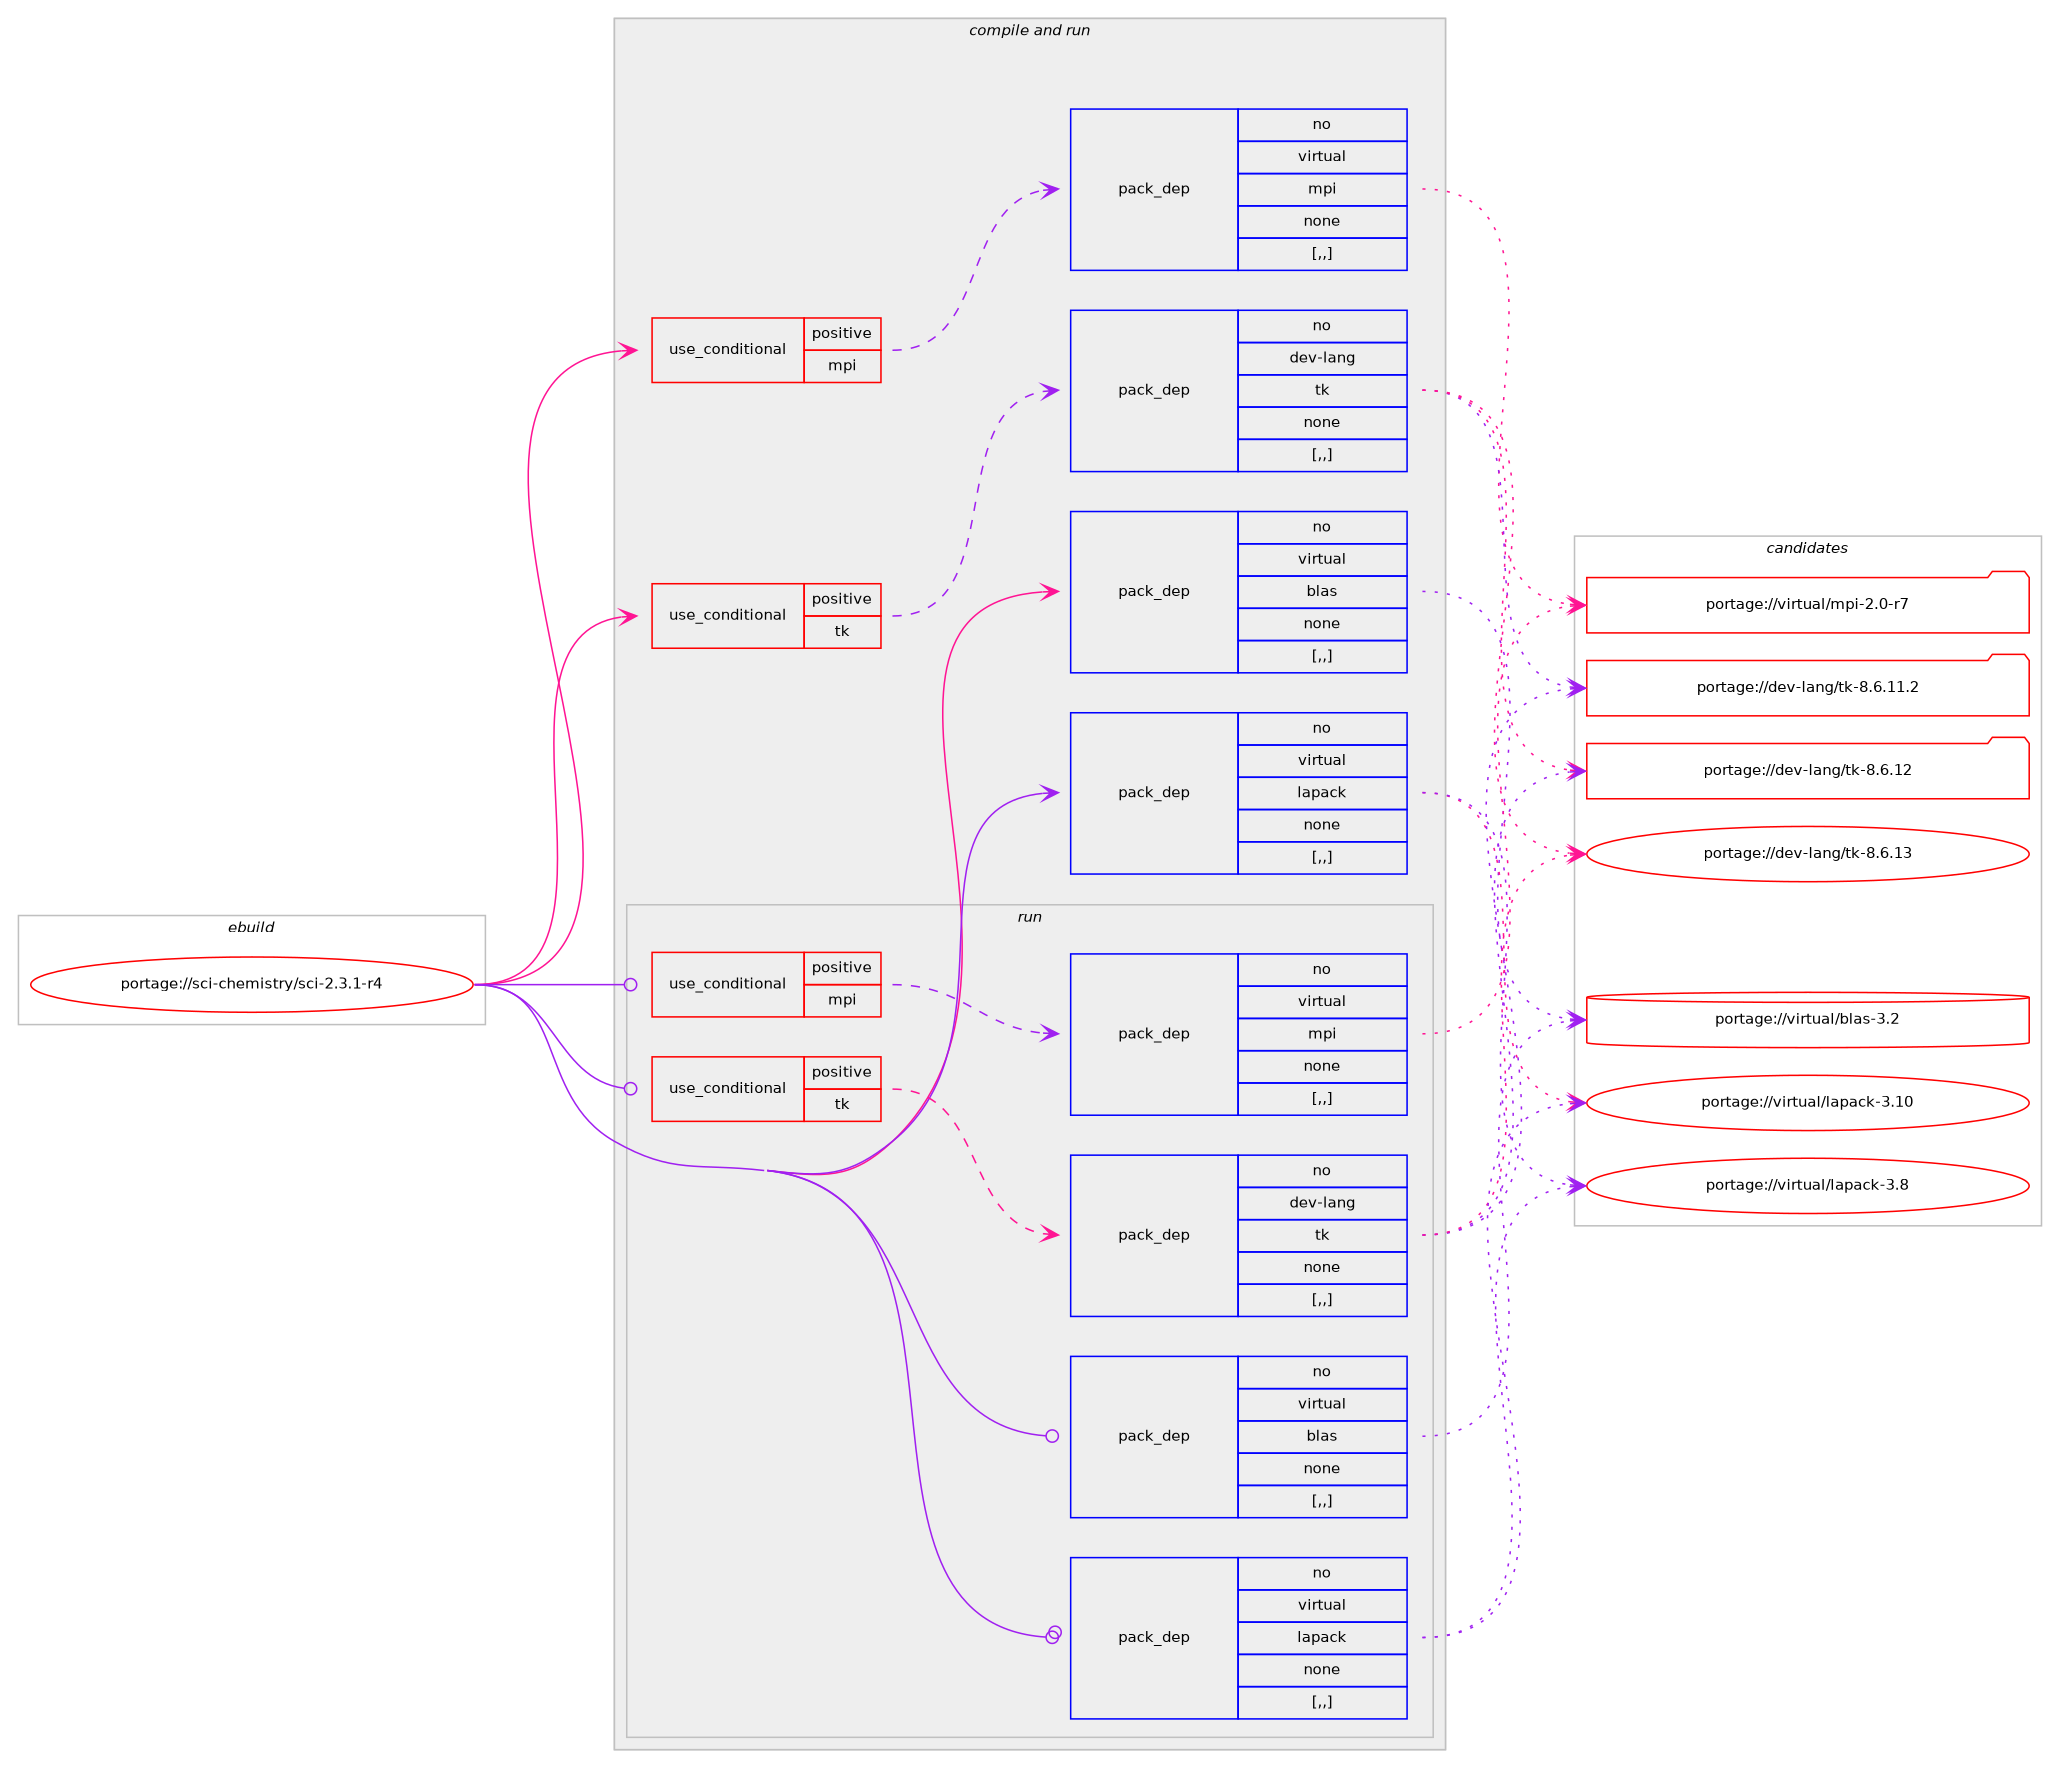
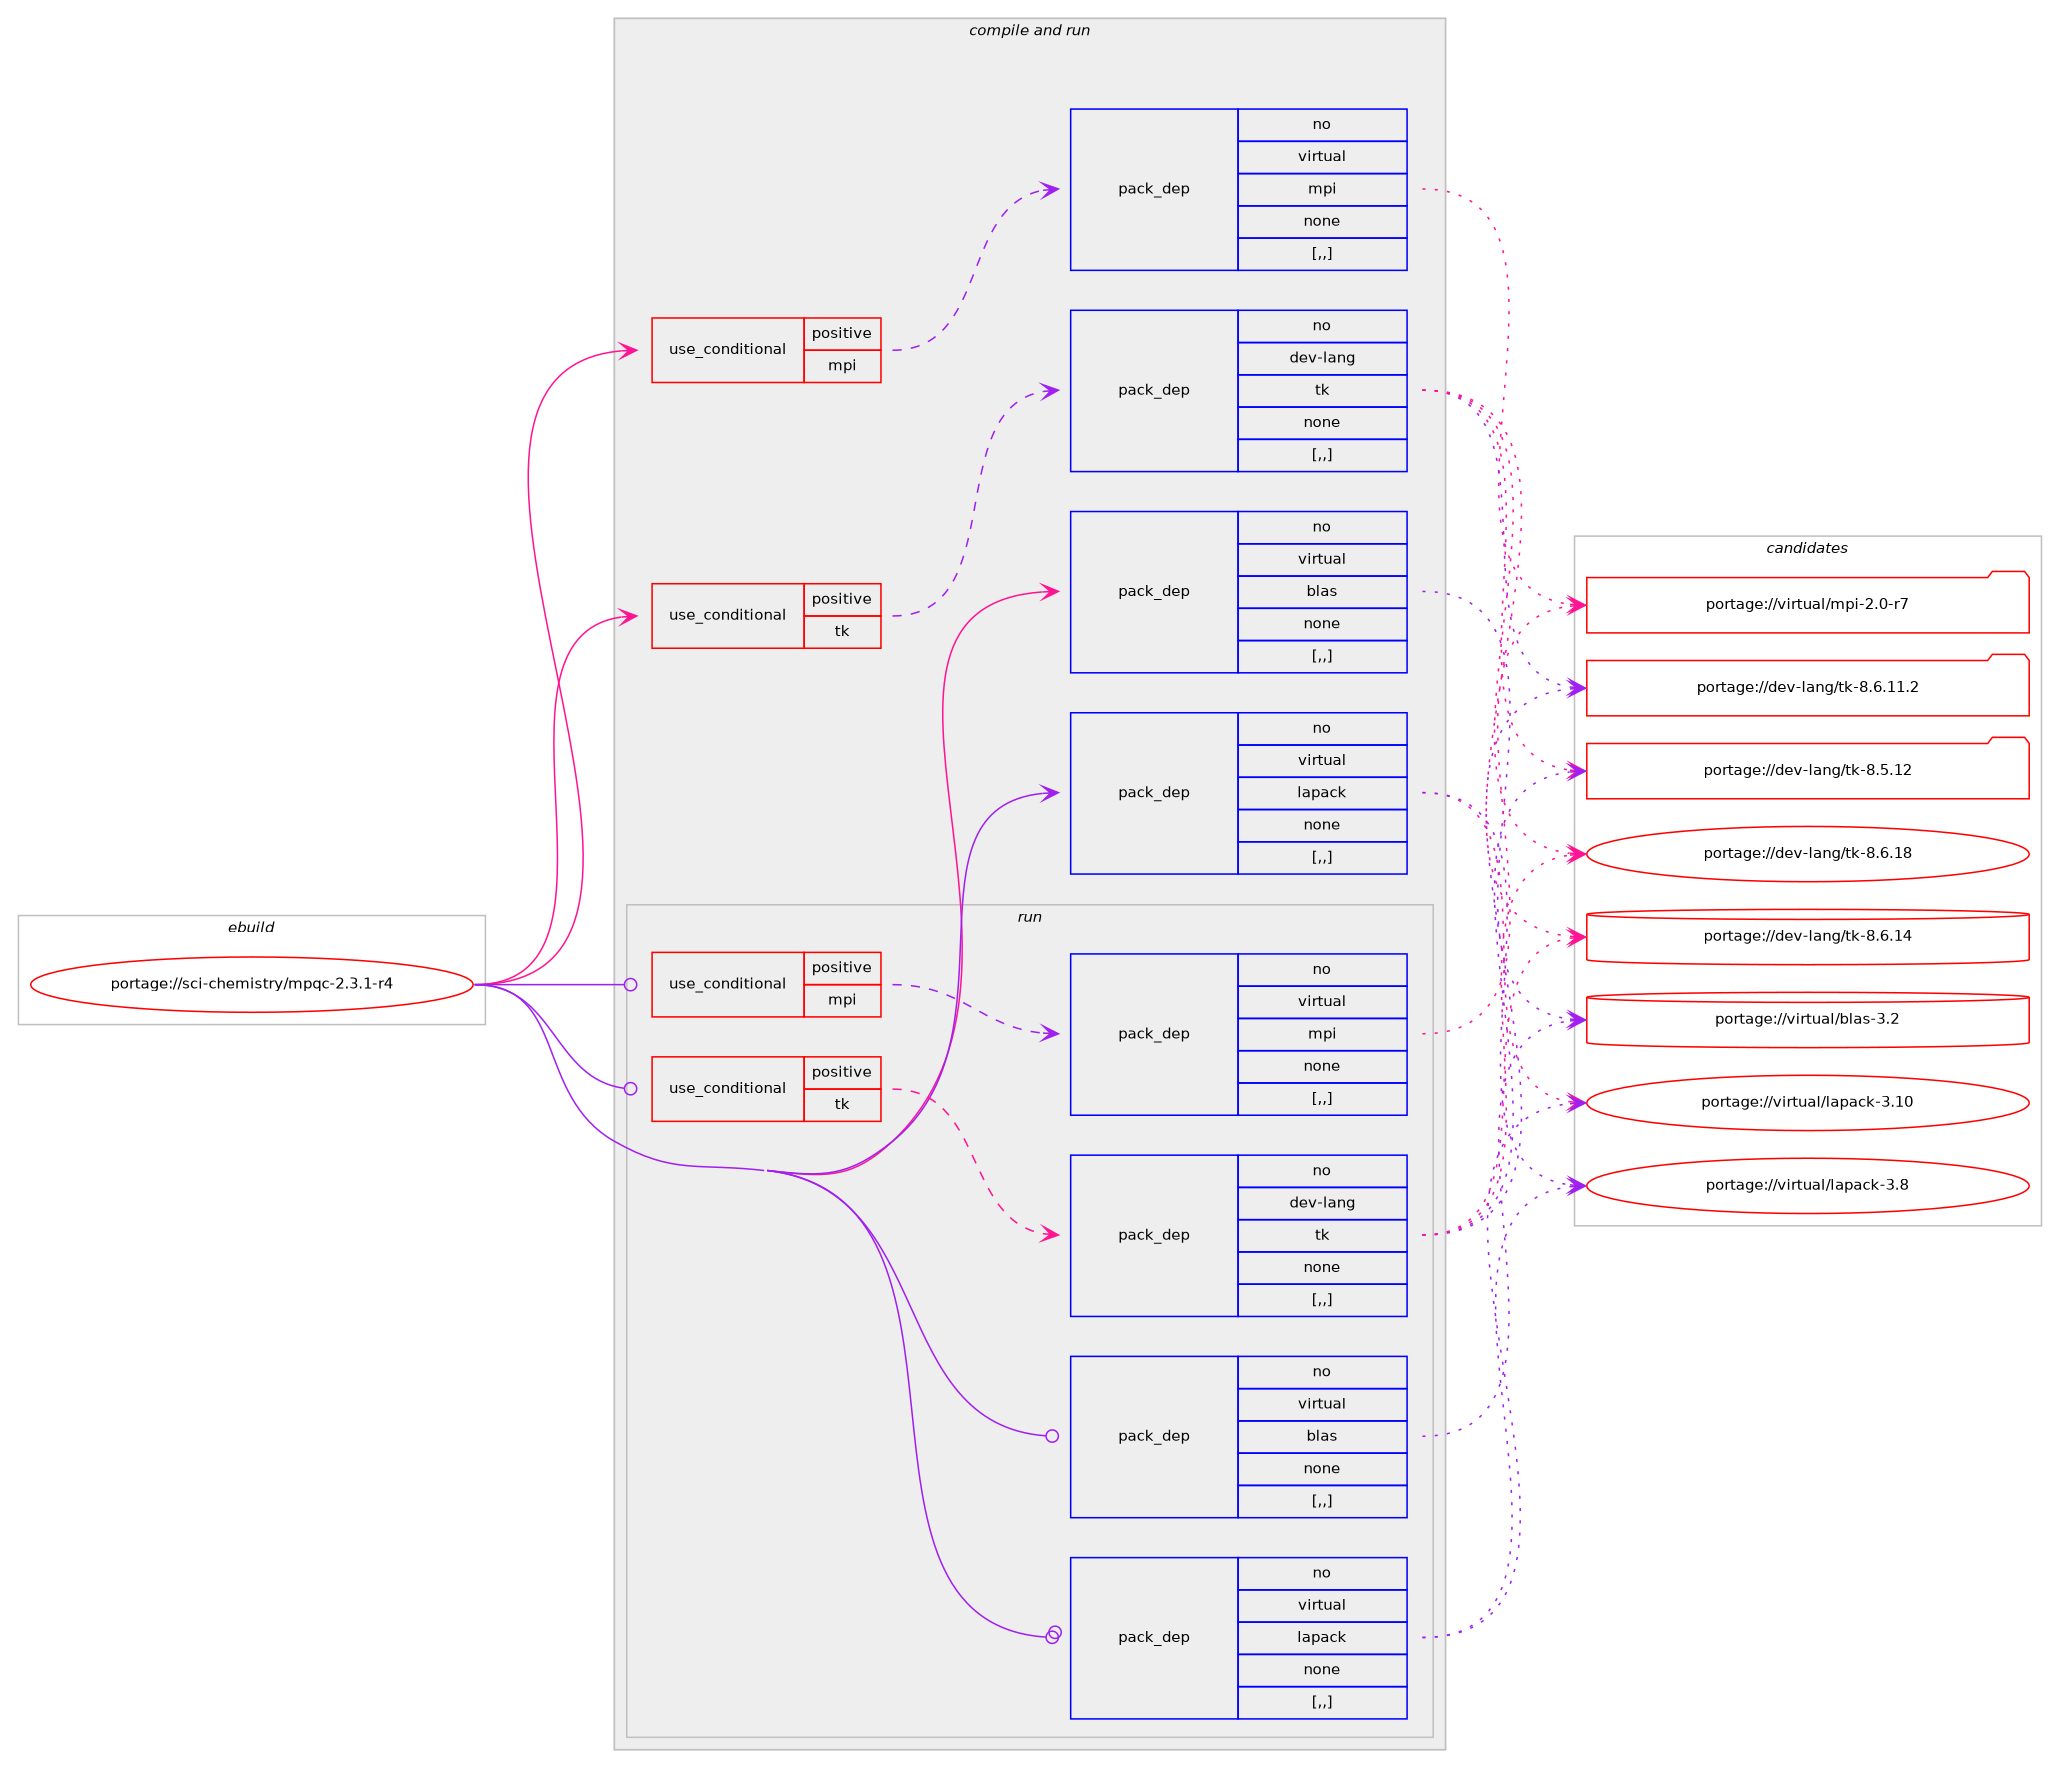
(1808, 771) -> (1808, 771)
(1808, 854) -> (1808, 854)
none -> (1808, 937)
(252, 985) -> (252, 985)
